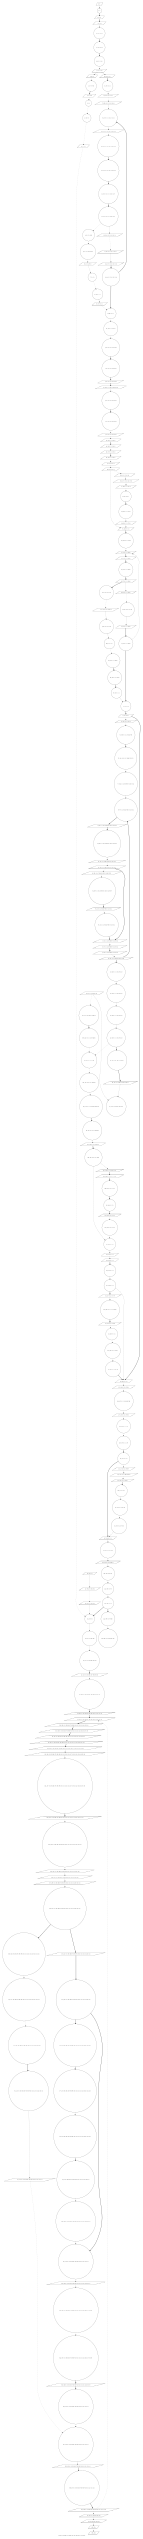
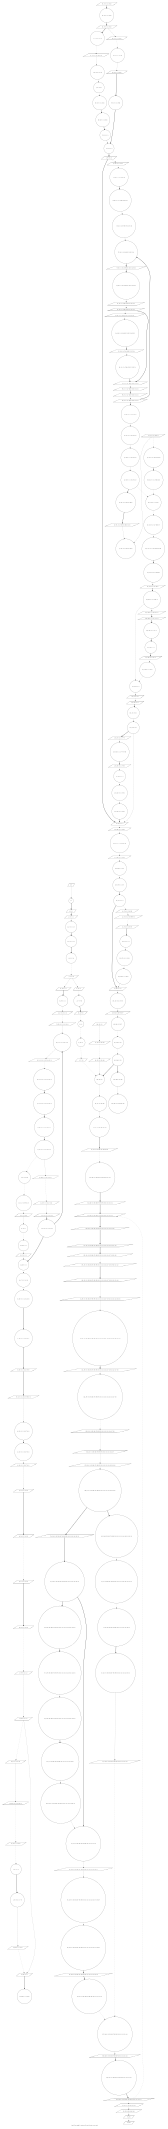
(126, 552) -> none
